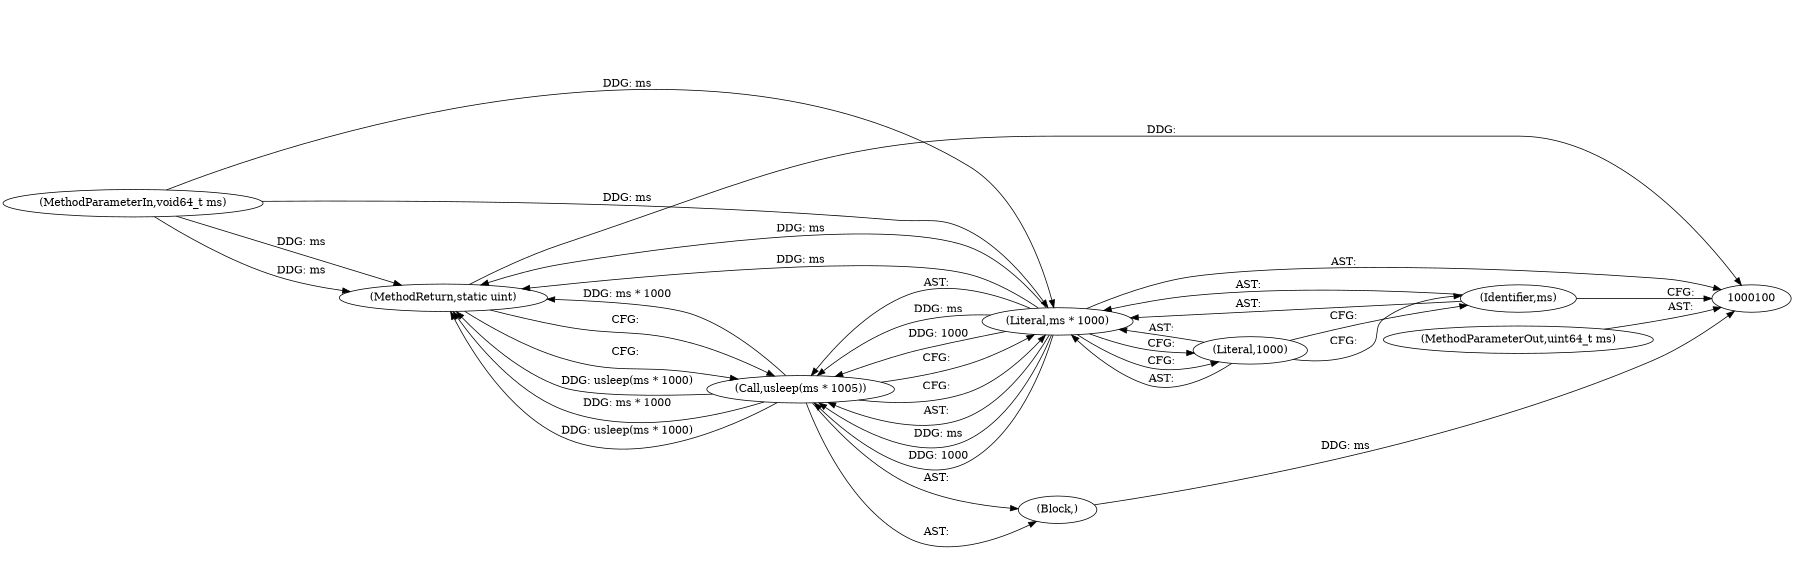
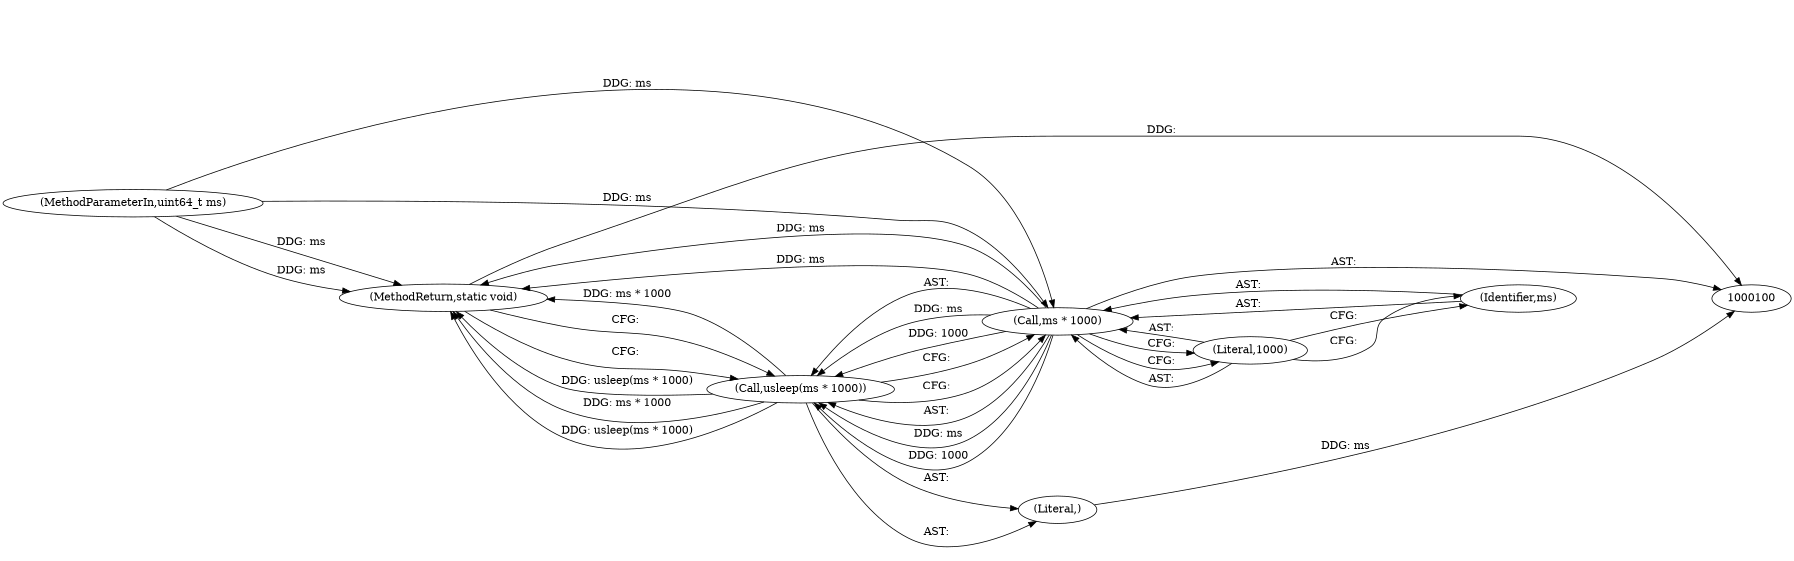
(133, 203) -> (133, 203)
(443, 298) -> (443, 298)
(1640, 299) -> none
(1058, 321) -> (1058, 321)
(1518, 340) -> none
(801, 389) -> (801, 389)
(1058, 510) -> (1058, 510)
